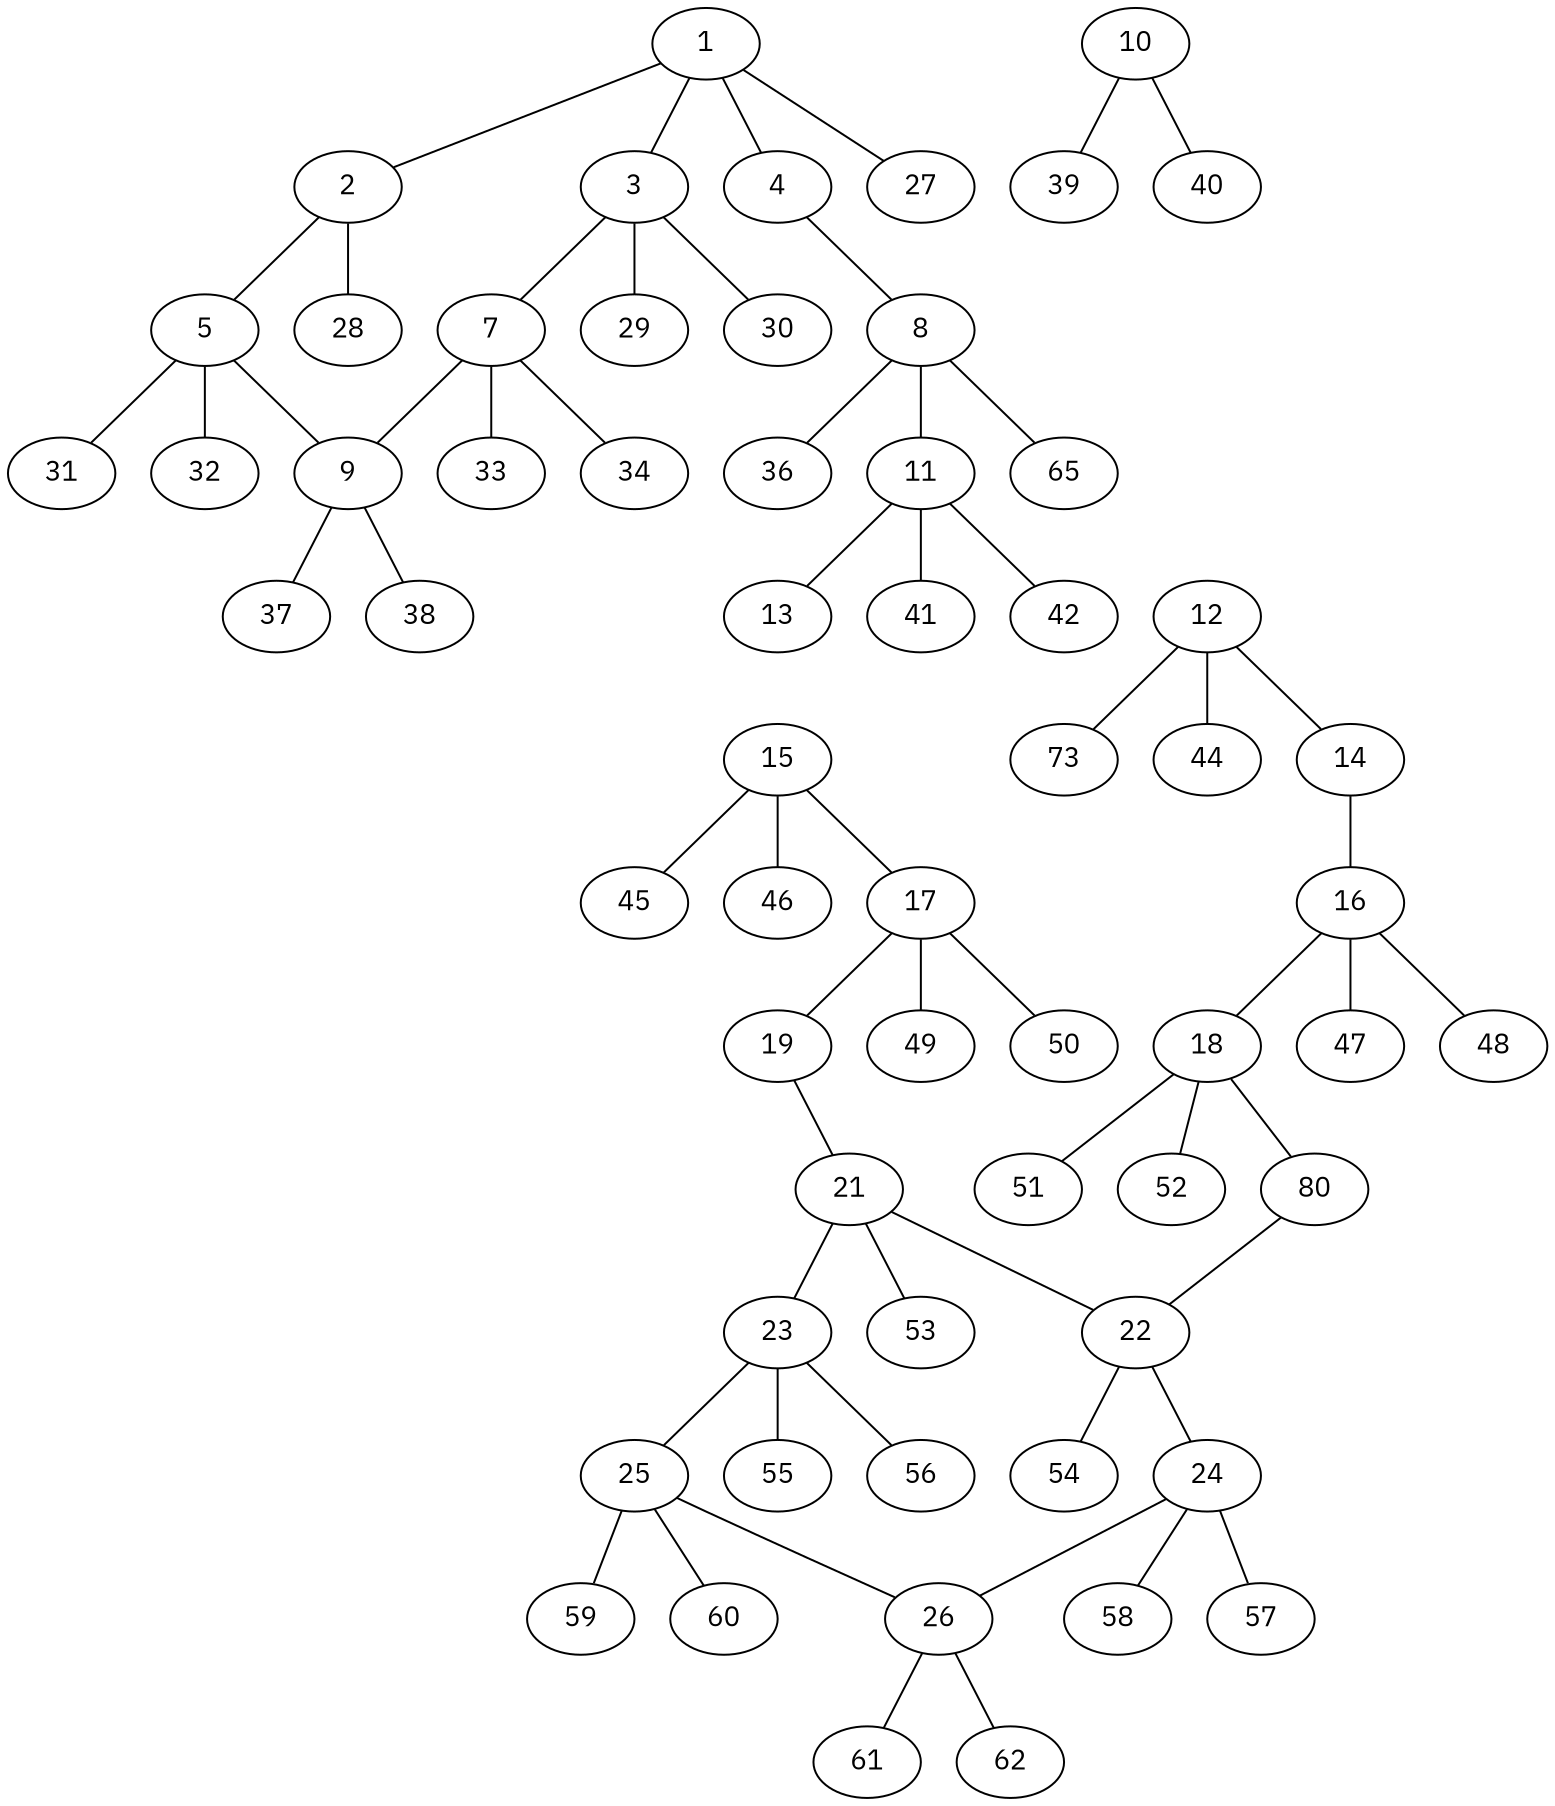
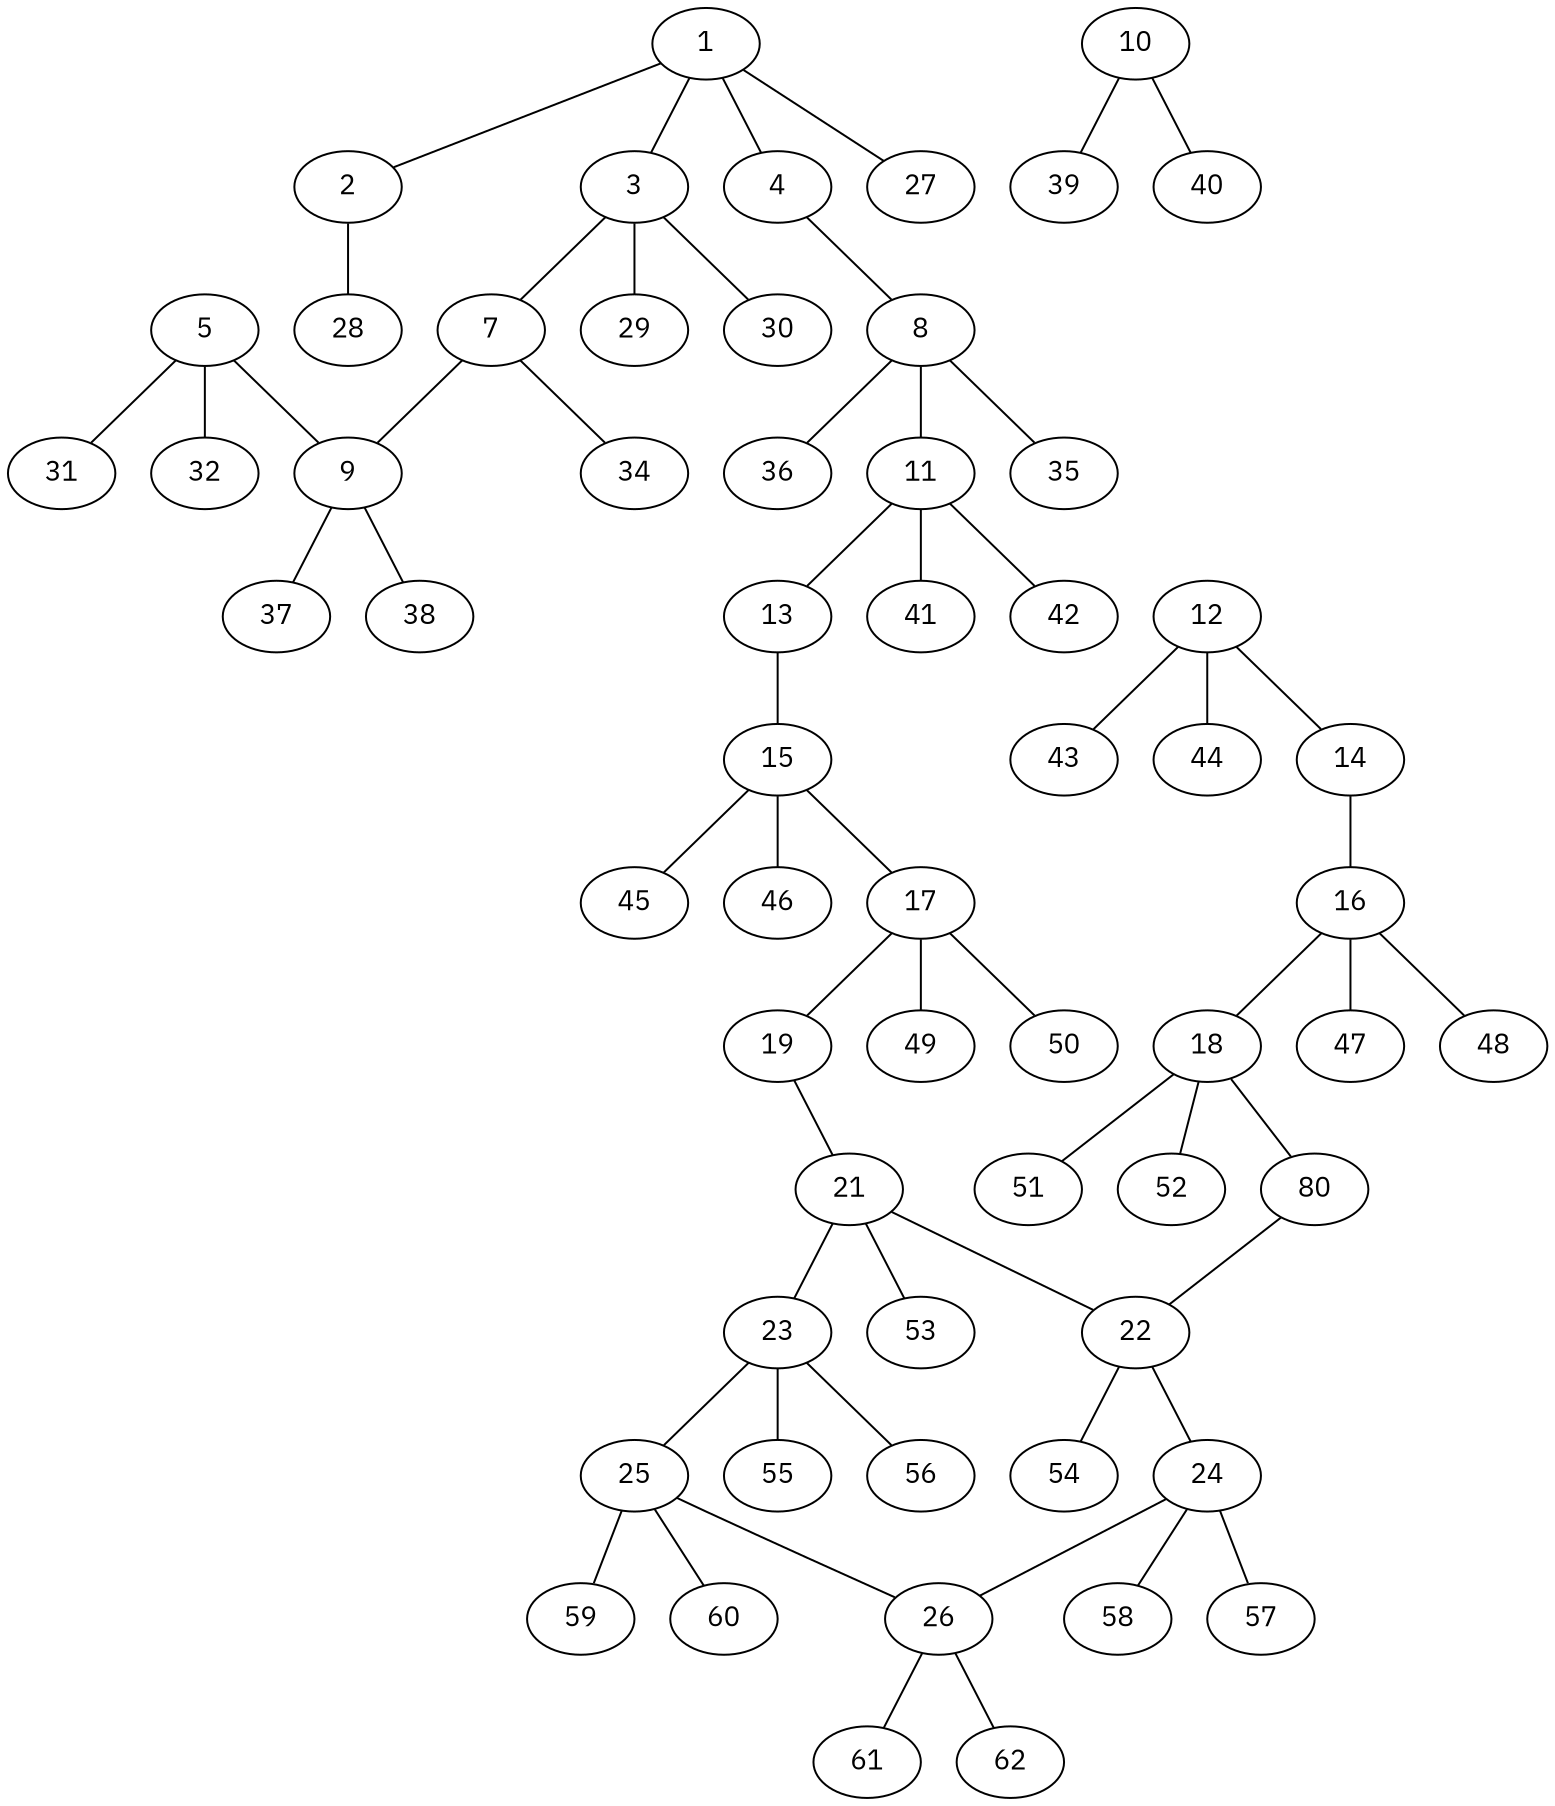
(277, 258) -> none
(491, 473) -> none
(1064, 473) -> (1064, 473)
none -> (778, 688)
(1064, 760) -> (1064, 760)
